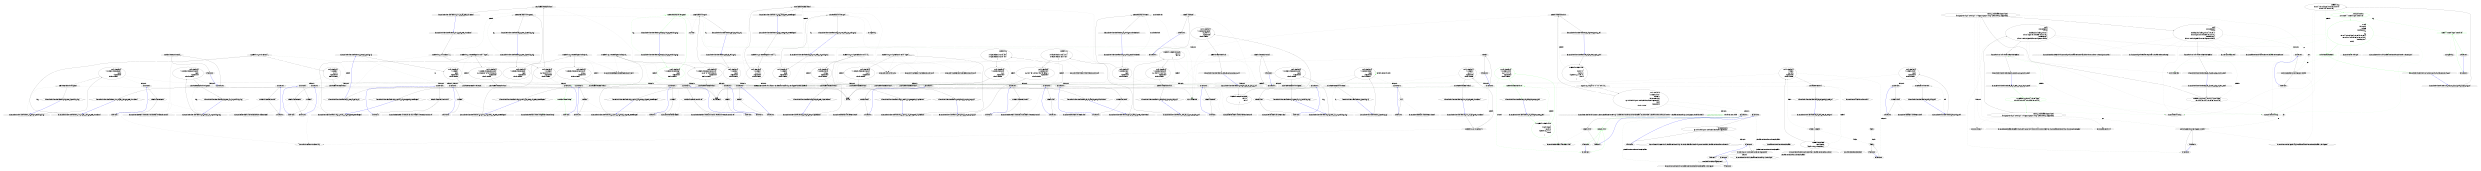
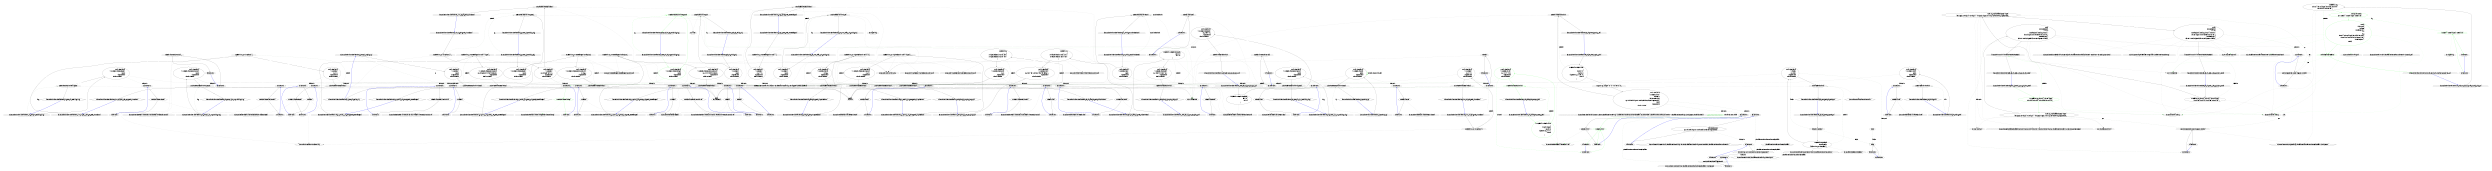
(1401, 100) -> (1405, 100)
